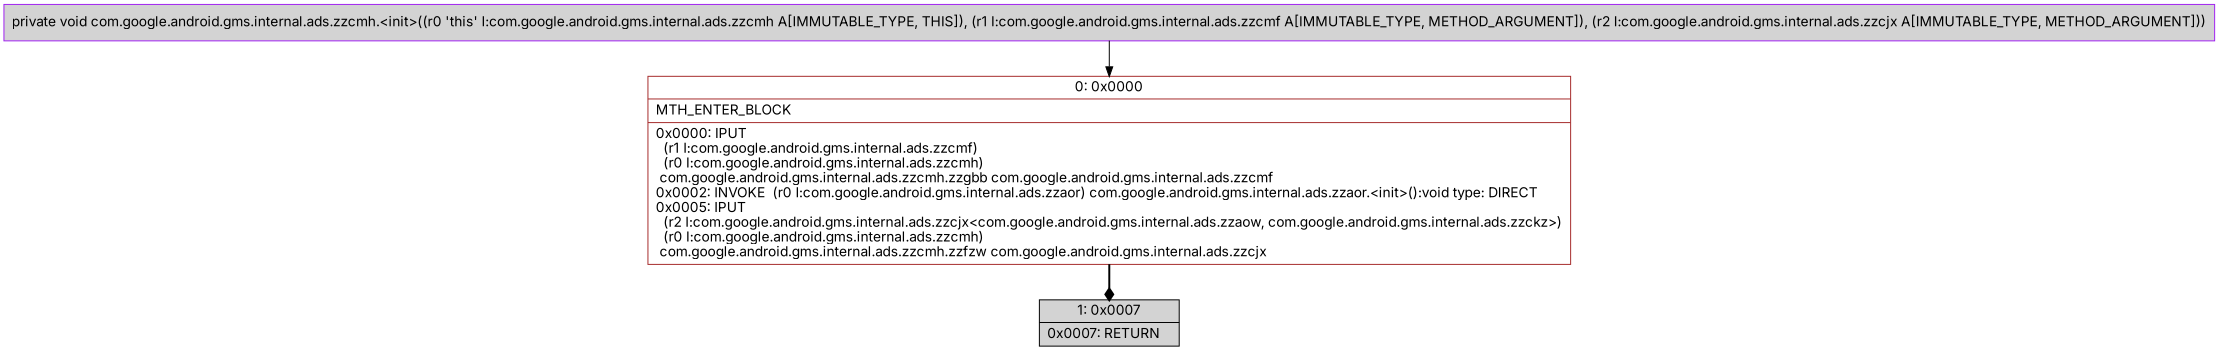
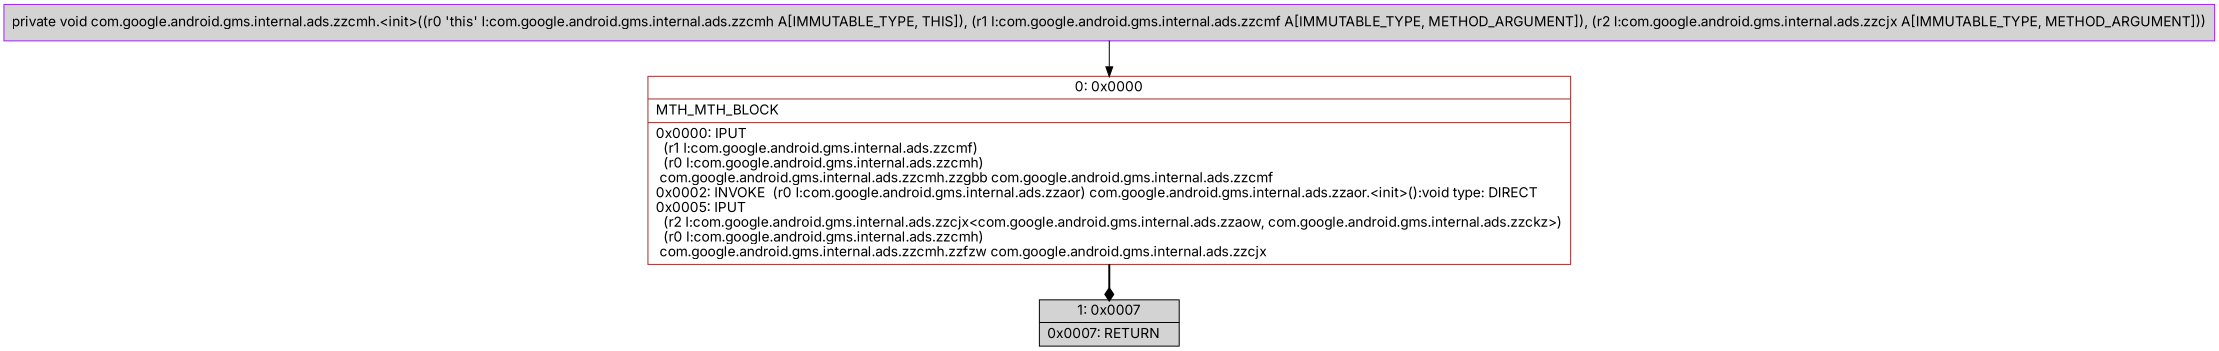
(724, 110) -> (718, 110)
